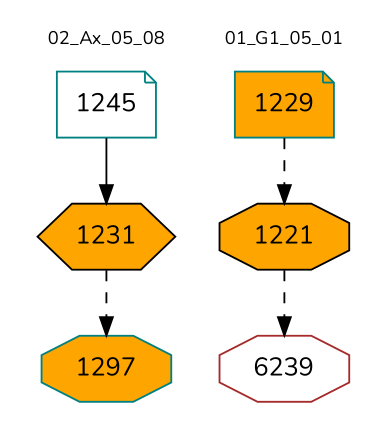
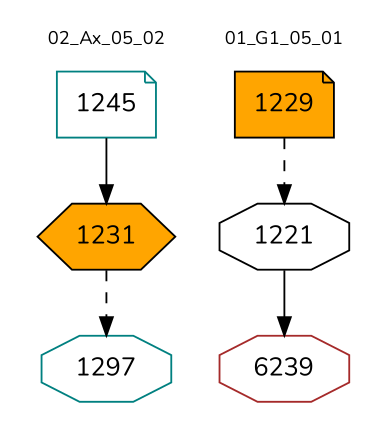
(106, 39) -> (106, 39)
(284, 105) -> (284, 105)
(284, 237) -> (284, 237)
(284, 294) -> (284, 294)
(106, 369) -> (106, 369)
